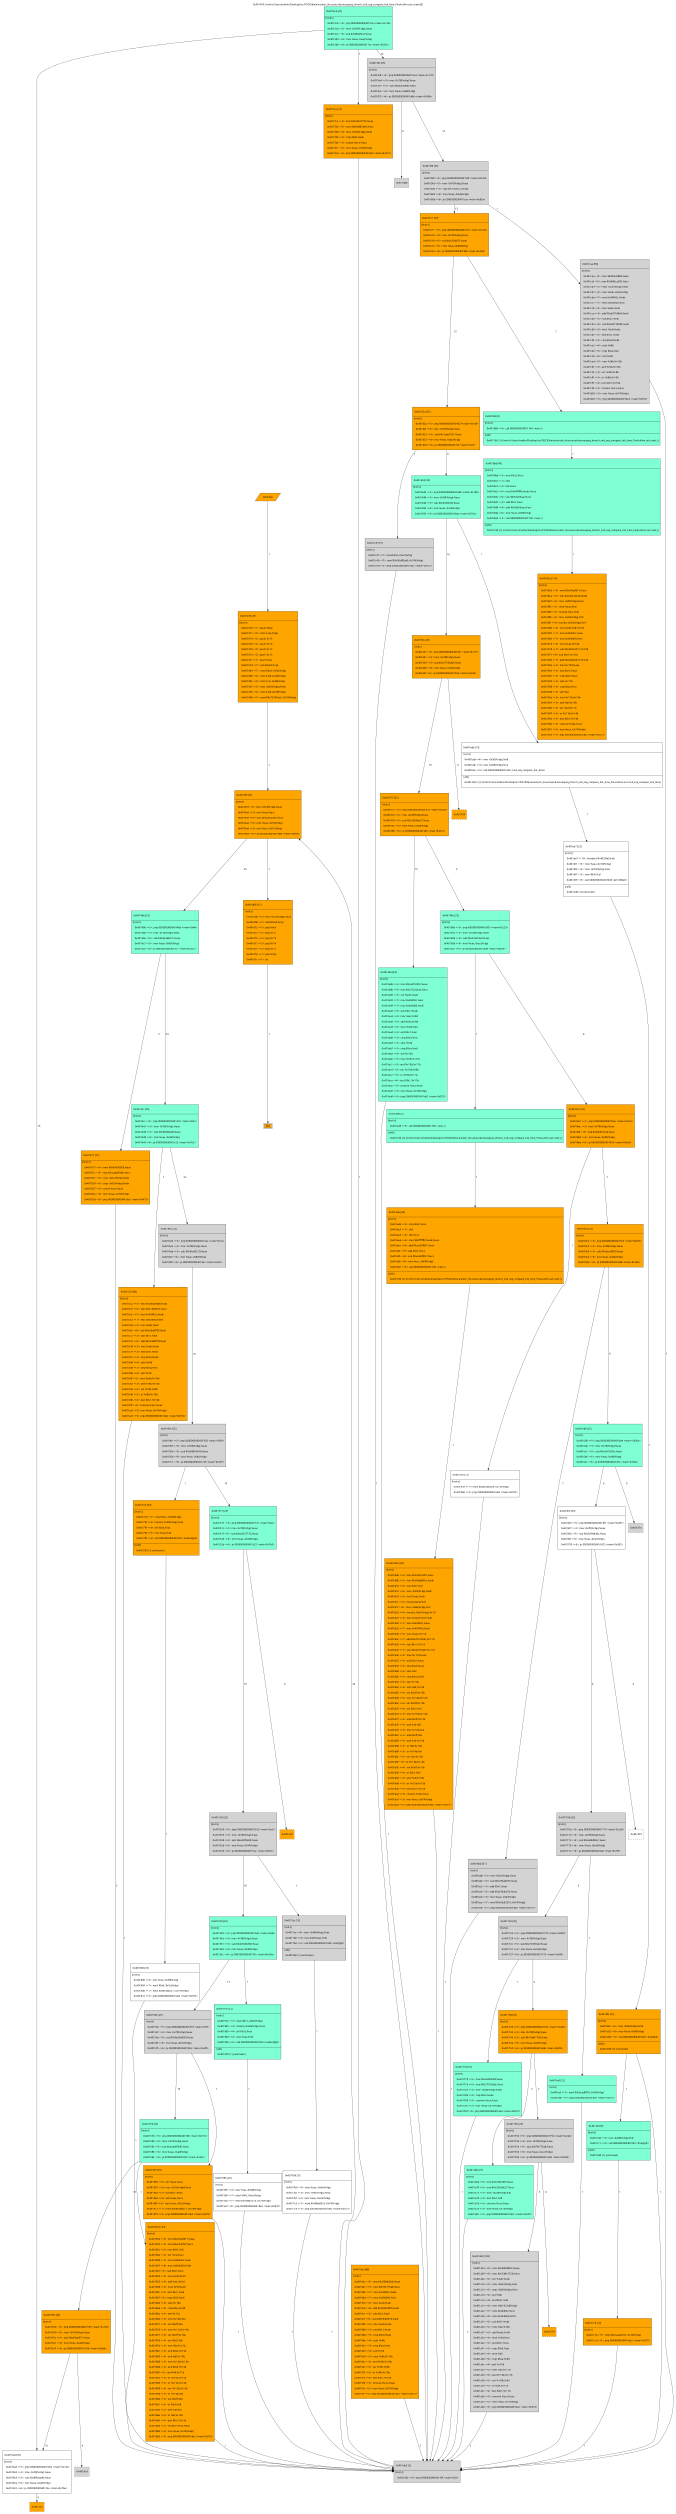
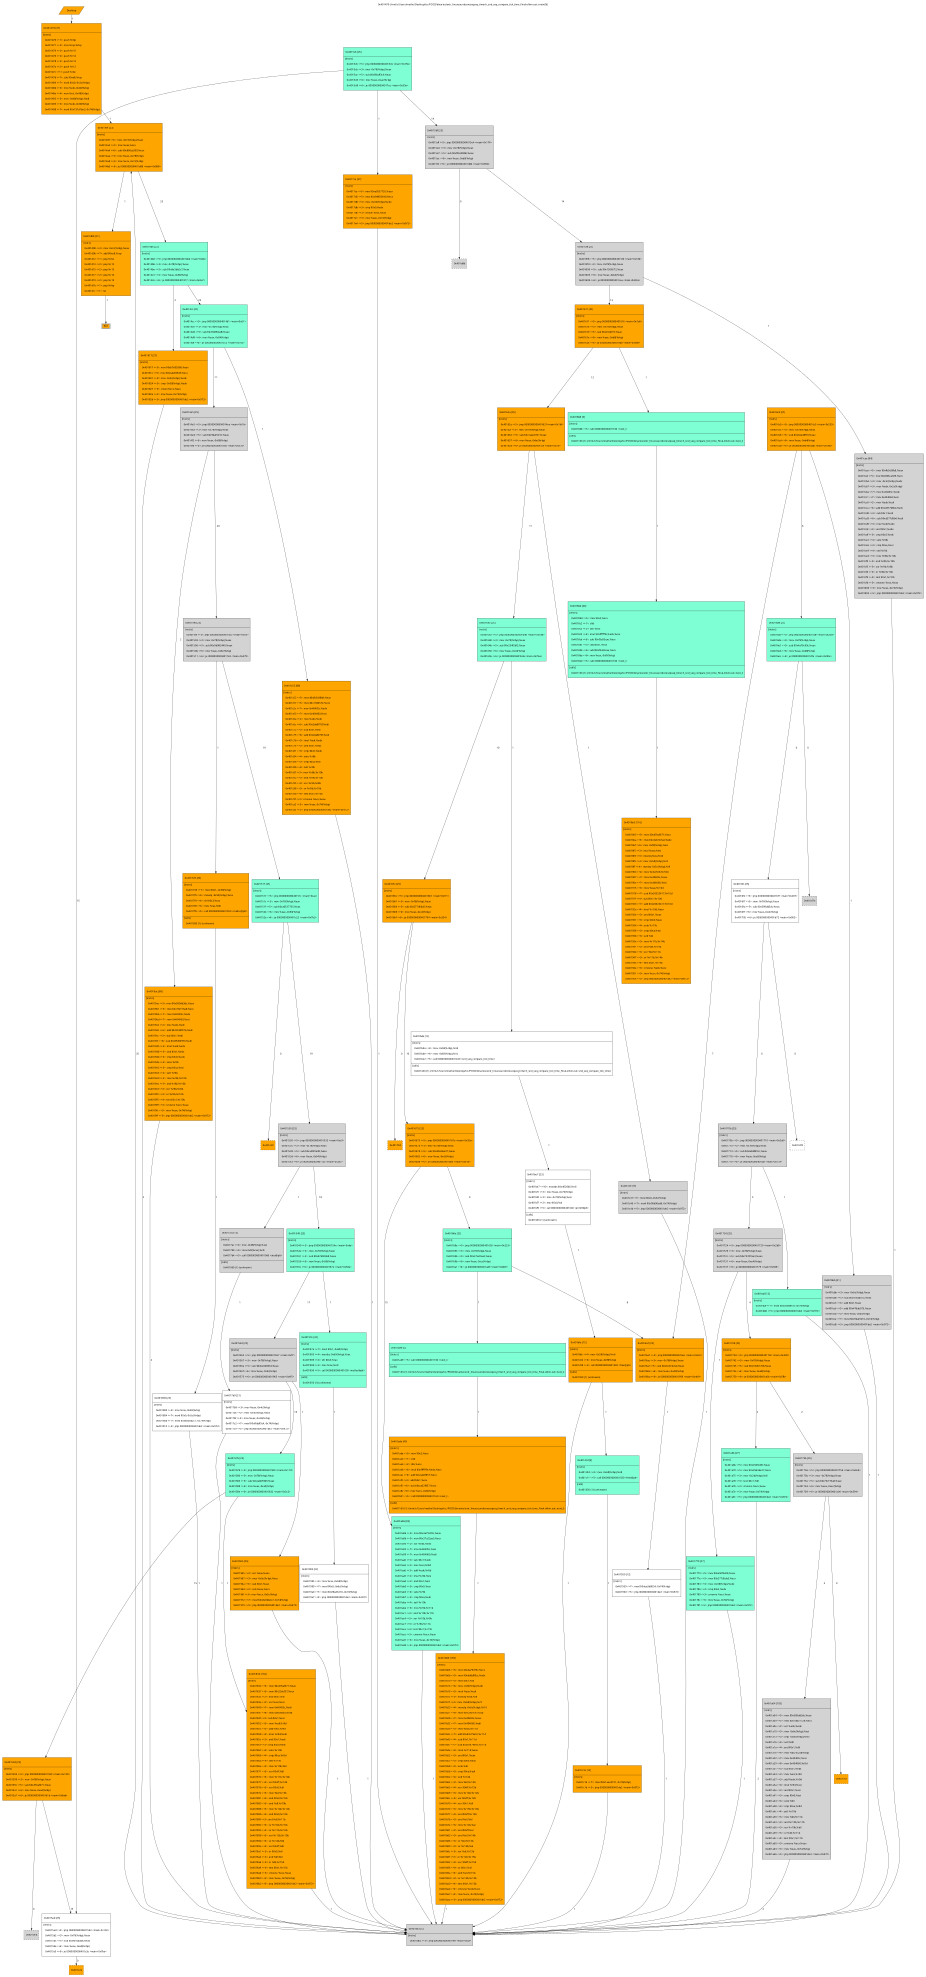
none -> (172, 716)
(605, 1185) -> (721, 892)
